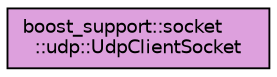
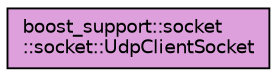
(138, 38) -> (138, 38)
